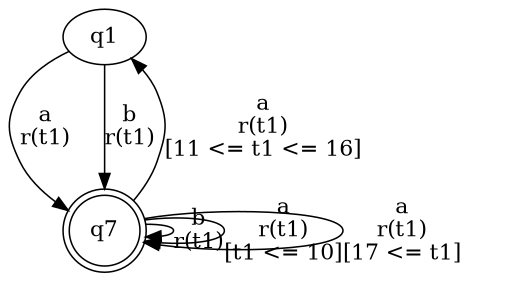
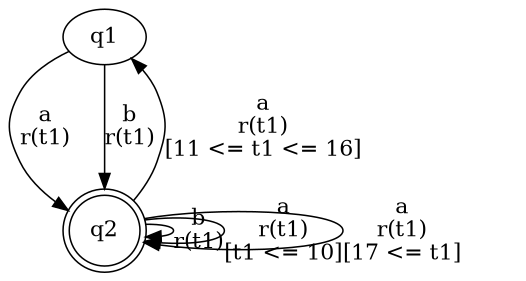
(105, 231) -> (105, 231)
